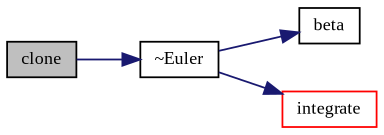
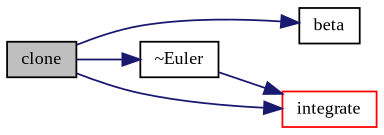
(250, 44) -> (177, 21)
none -> (169, 98)
